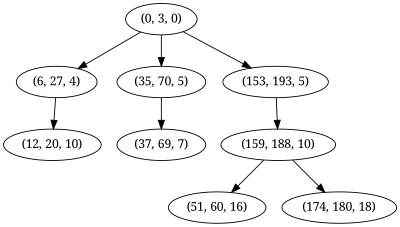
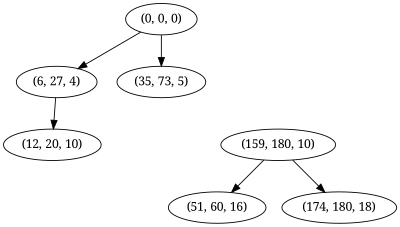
(161, 19) -> (161, 19)
(161, 82) -> (161, 82)
(276, 82) -> none
(161, 145) -> none
(278, 145) -> (278, 145)
